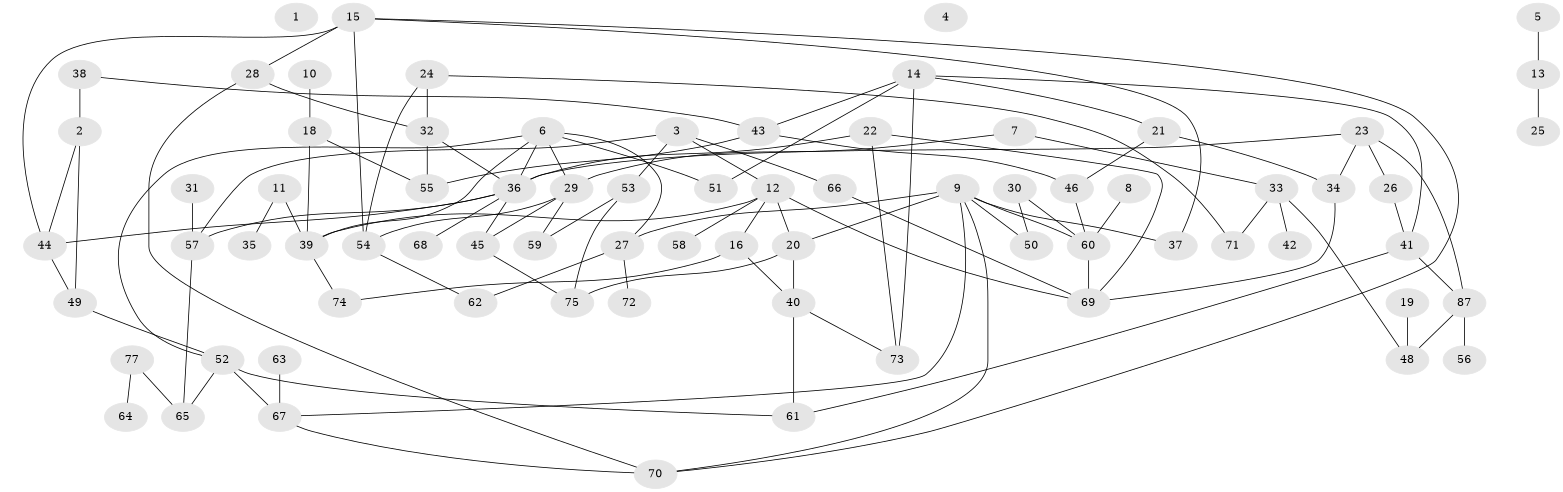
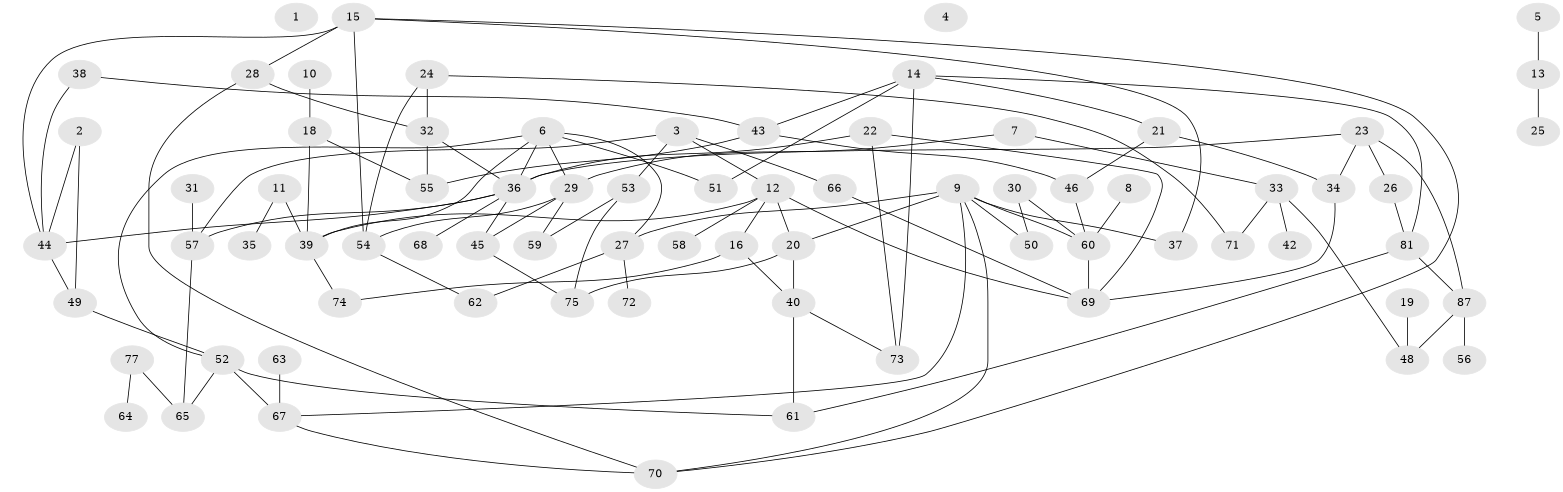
(80, 103) -> (43, 156)
(1407, 246) -> (1407, 246)
